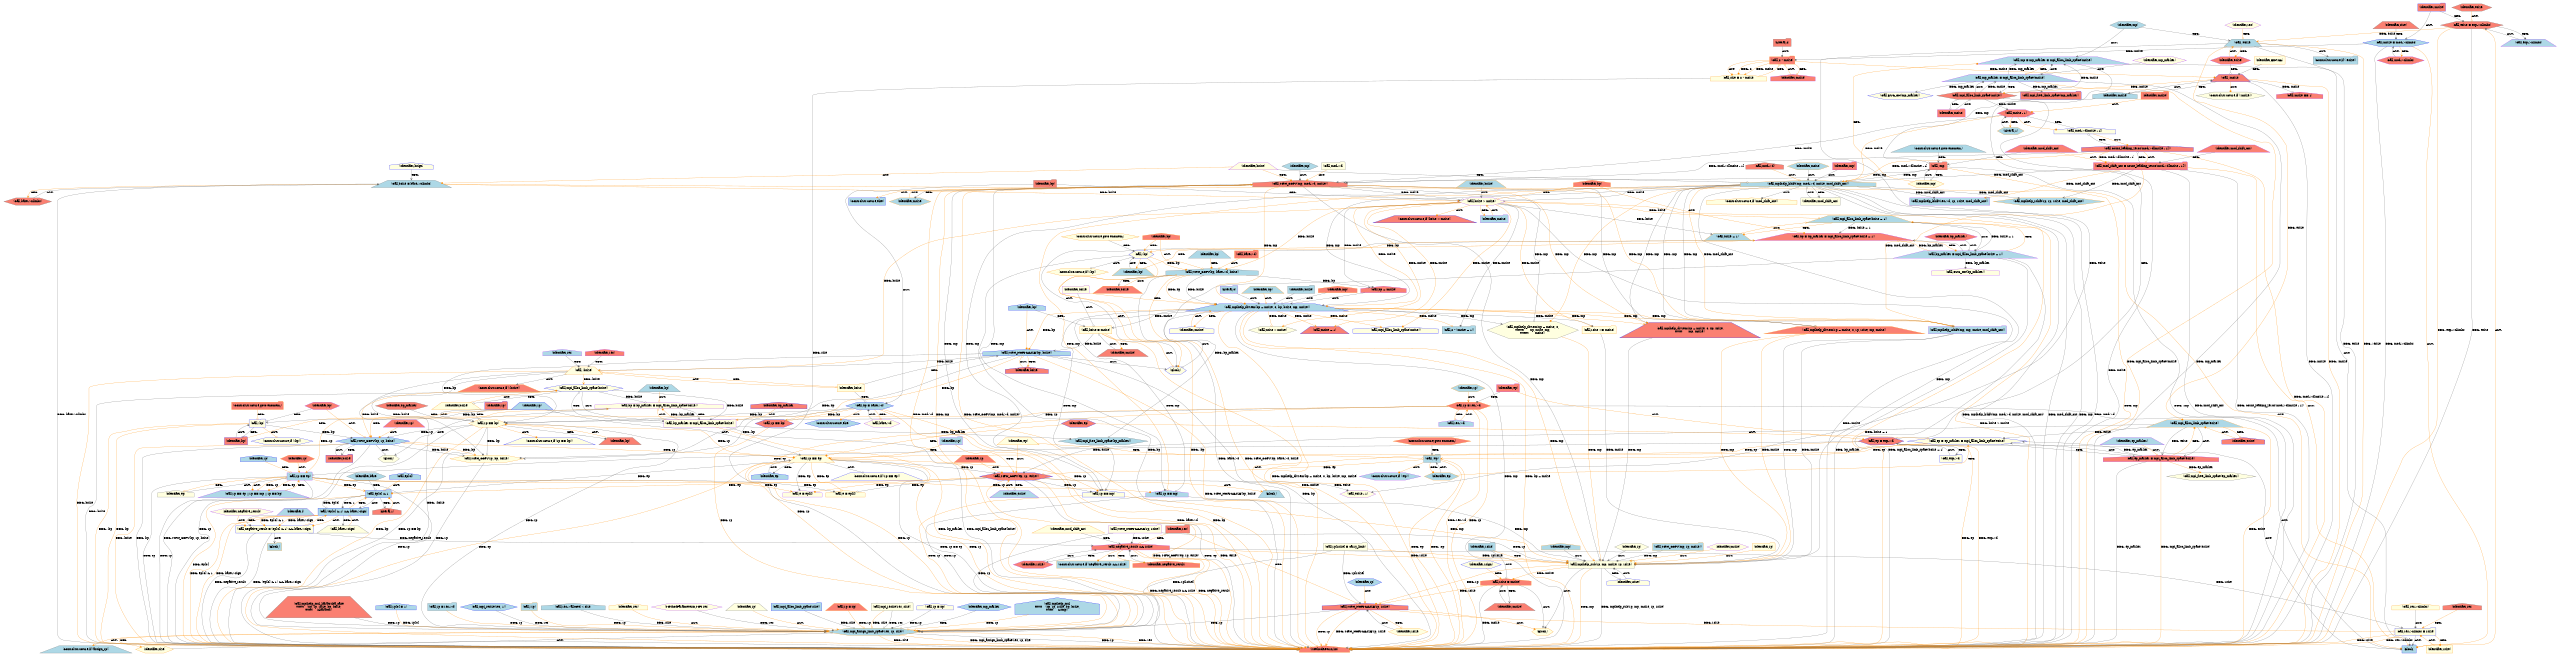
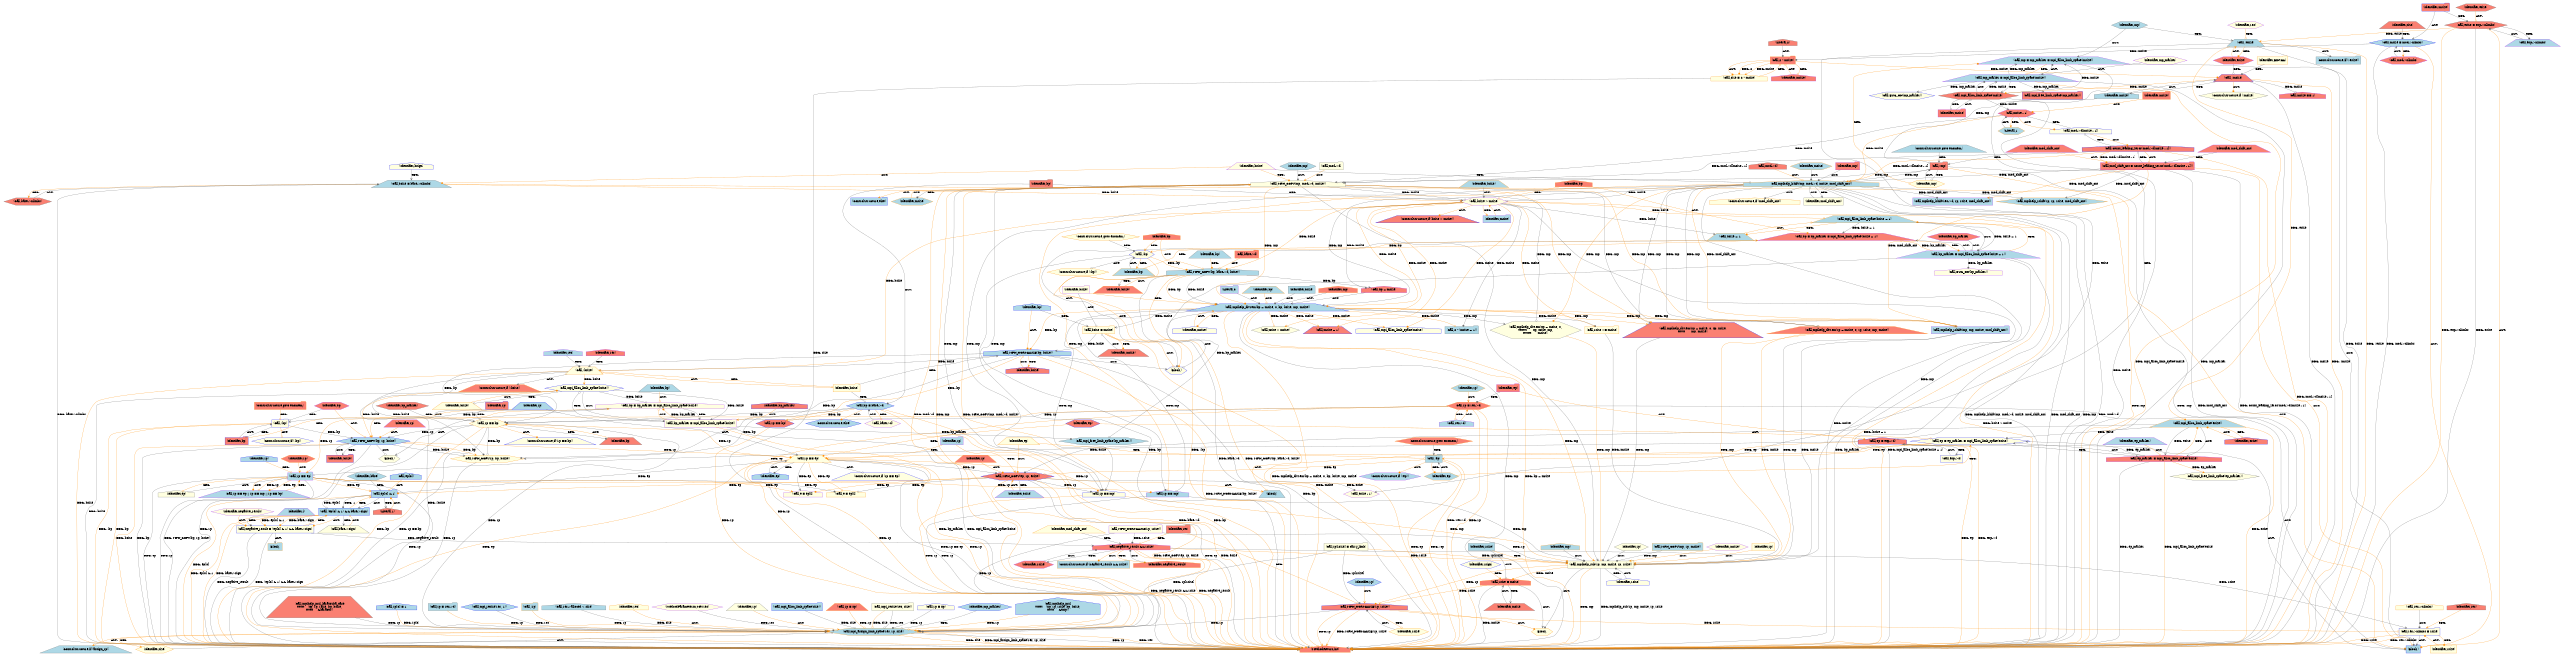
(1782, 43) -> (1783, 43)
(1300, 184) -> (1298, 184)
(1881, 441) -> (1882, 441)
